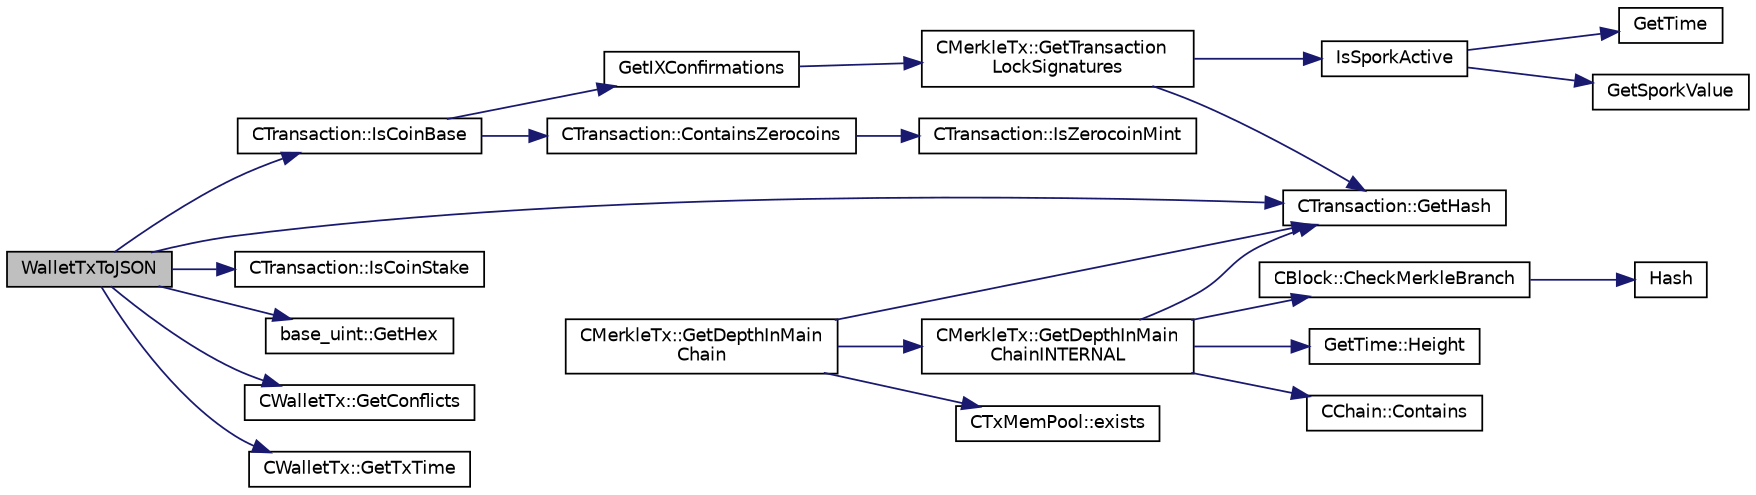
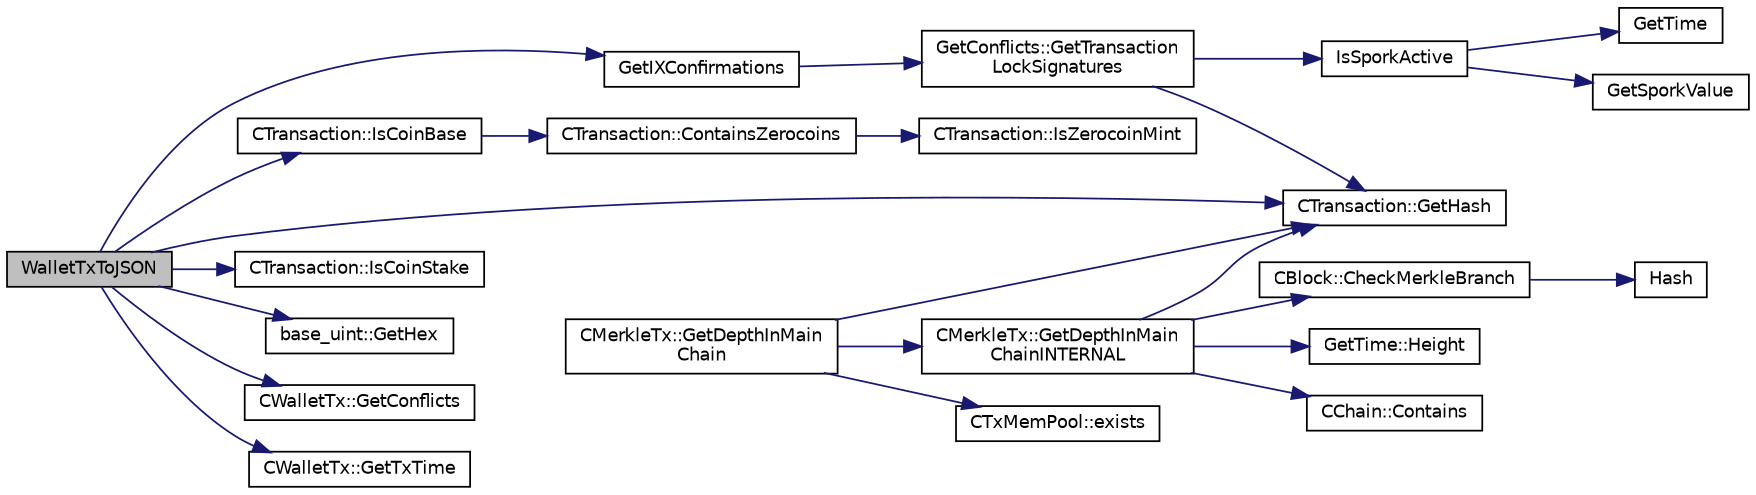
(1058, 59) -> (1058, 59)
(522, 104) -> (307, 75)
